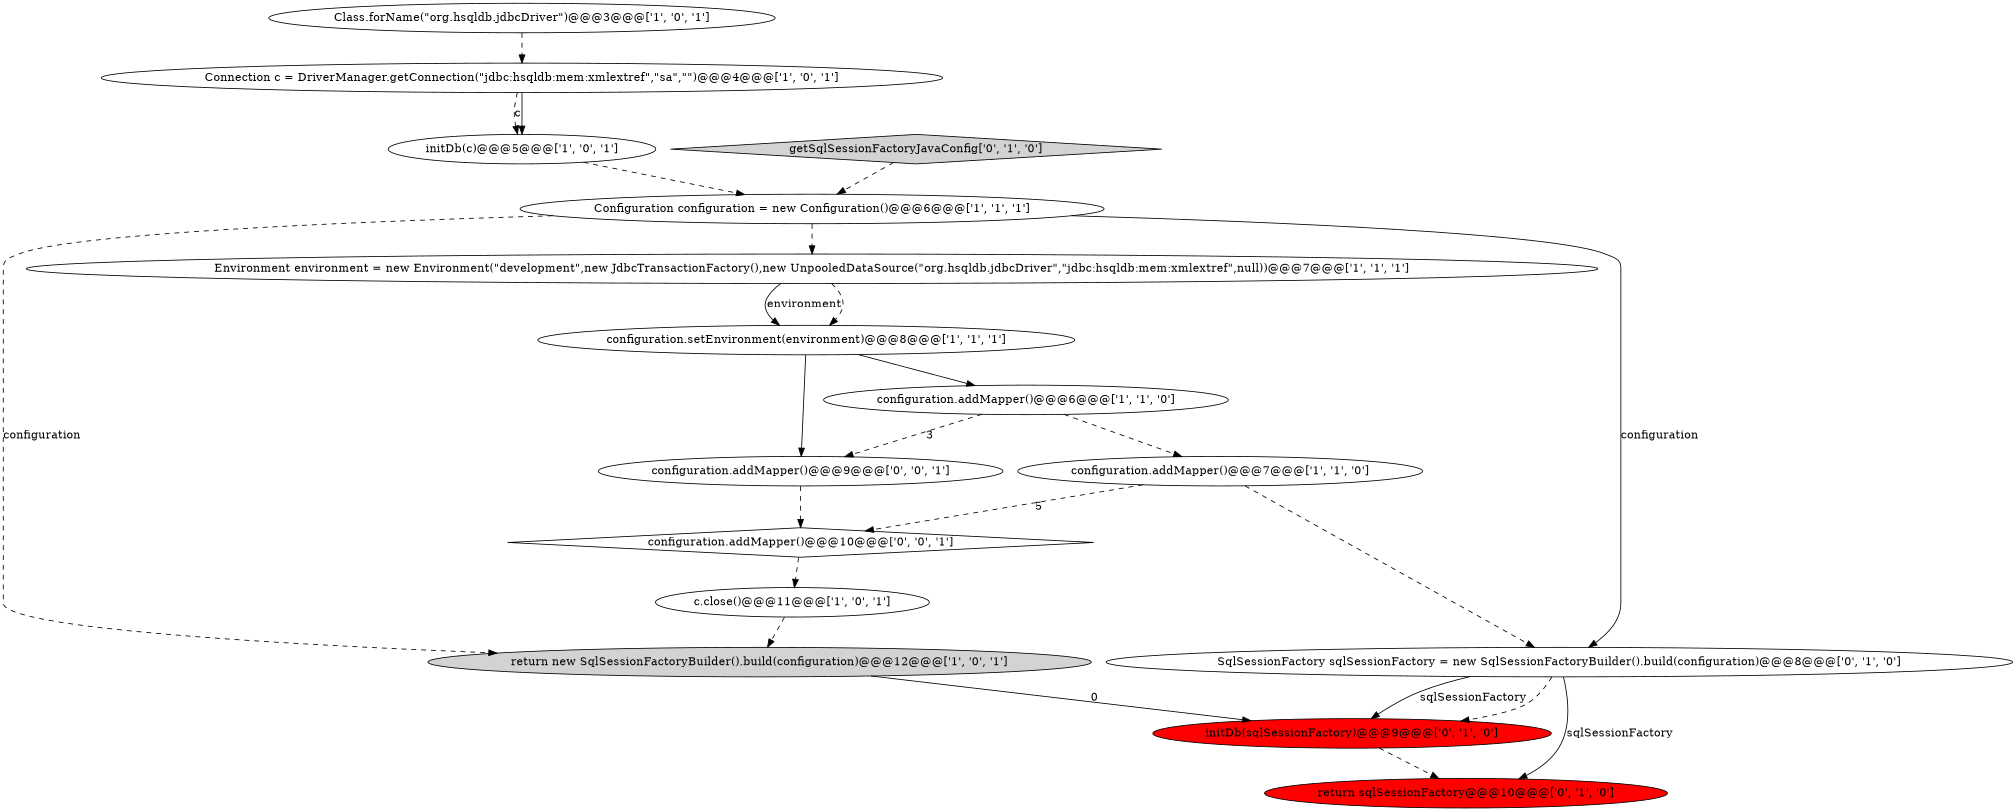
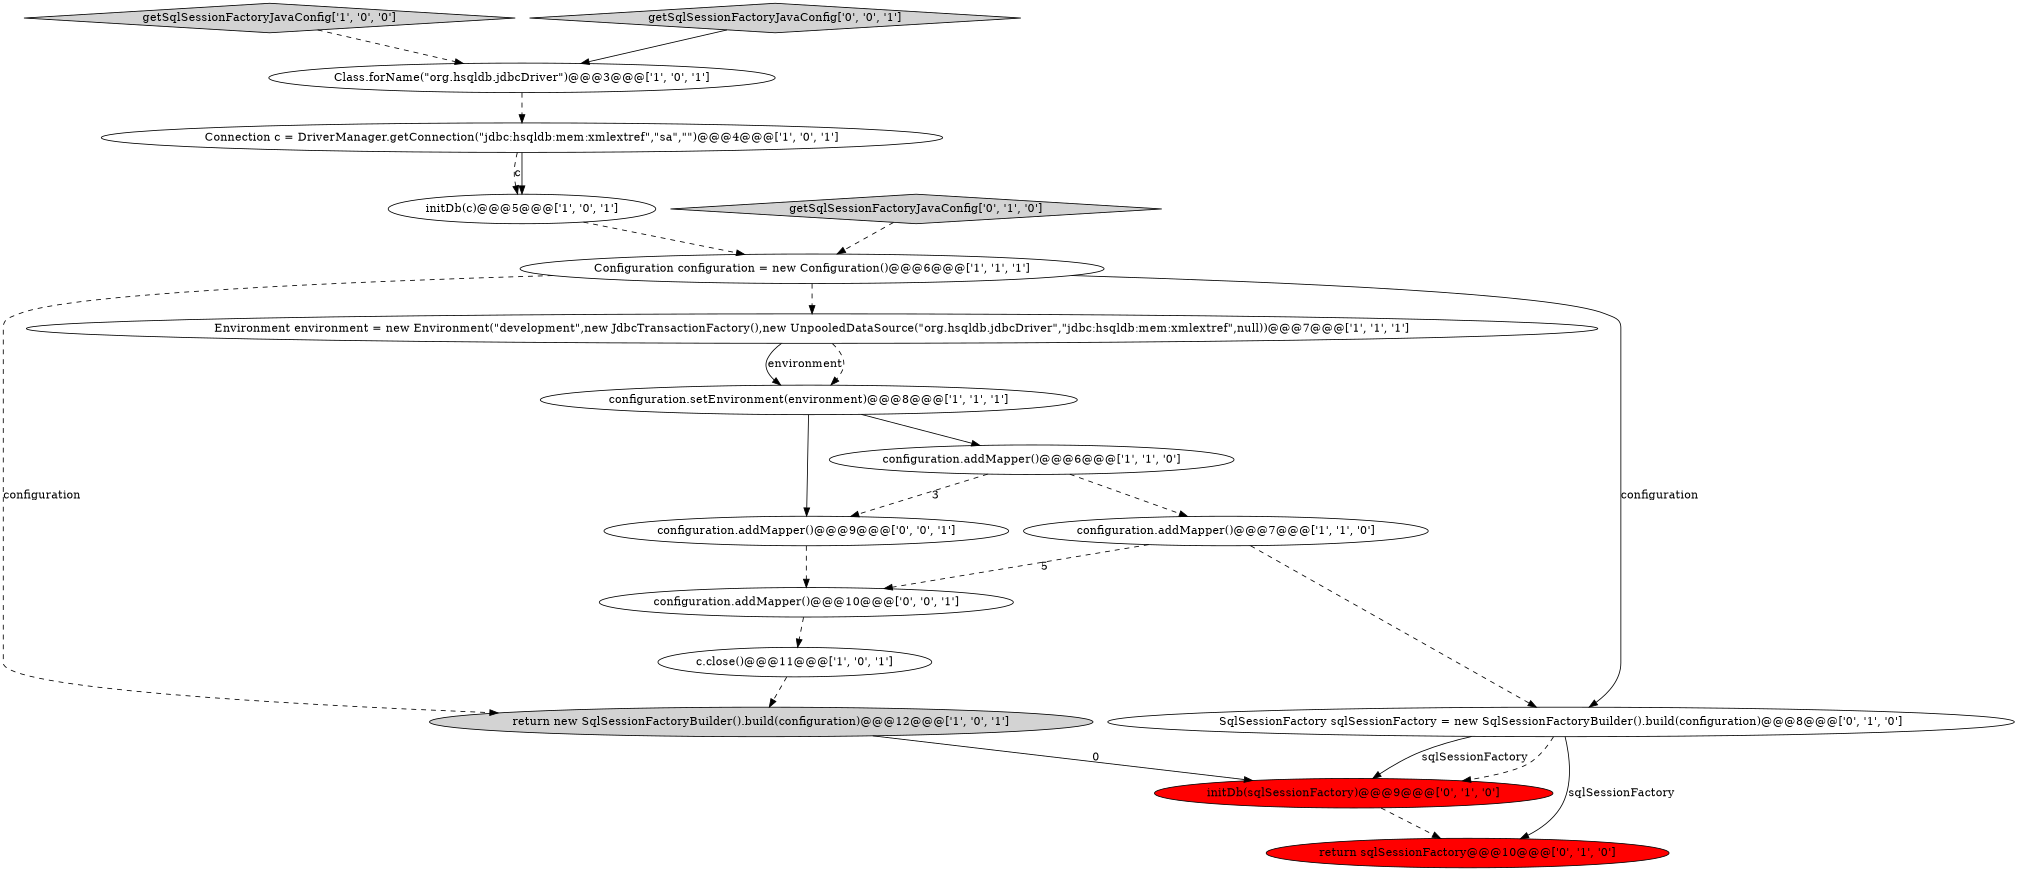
none -> (270, 18)
none -> (775, 18)
(801, 542) -> (806, 602)
